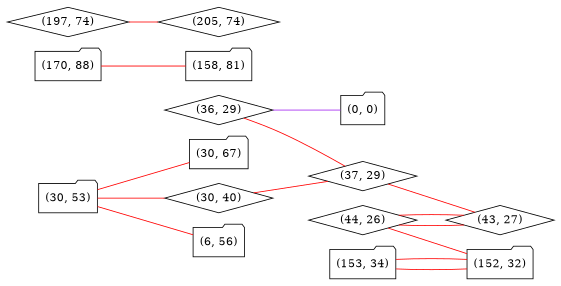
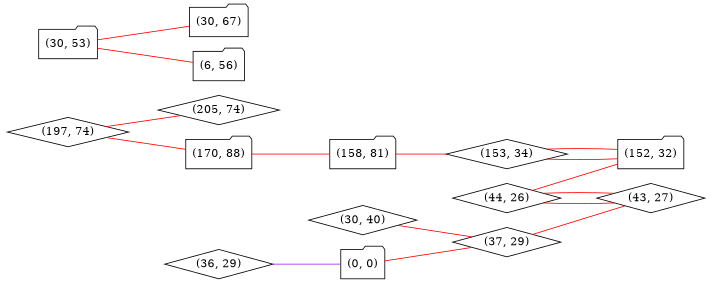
(296, 140) -> (428, 254)
none -> (146, 143)
none -> (421, 154)
(131, 198) -> none
(363, 264) -> (507, 154)
